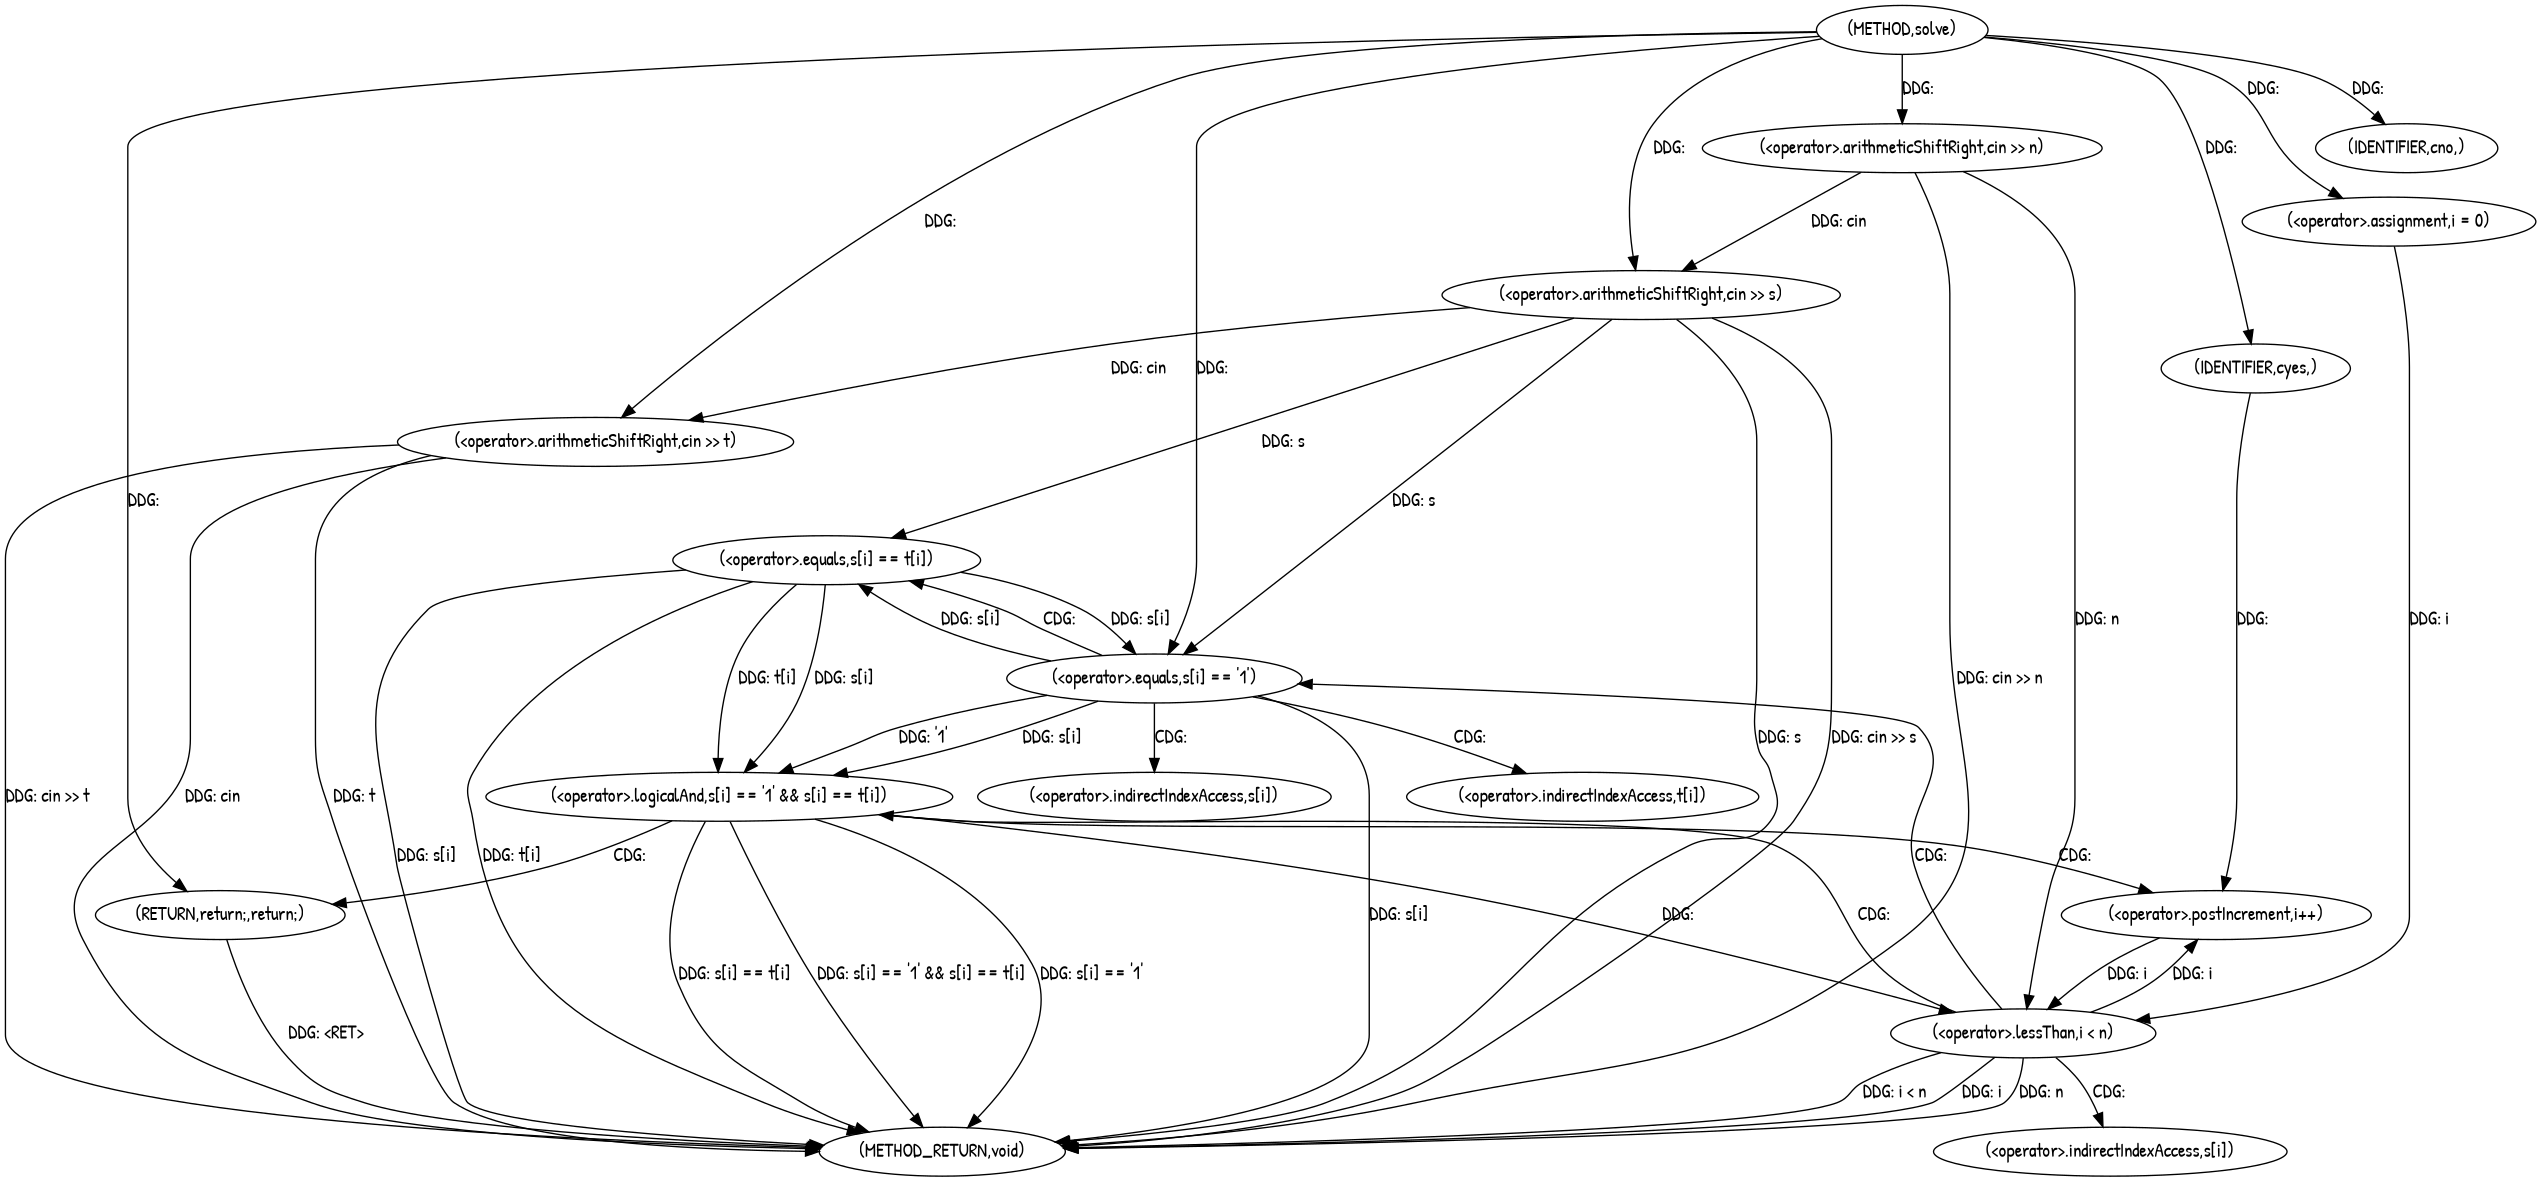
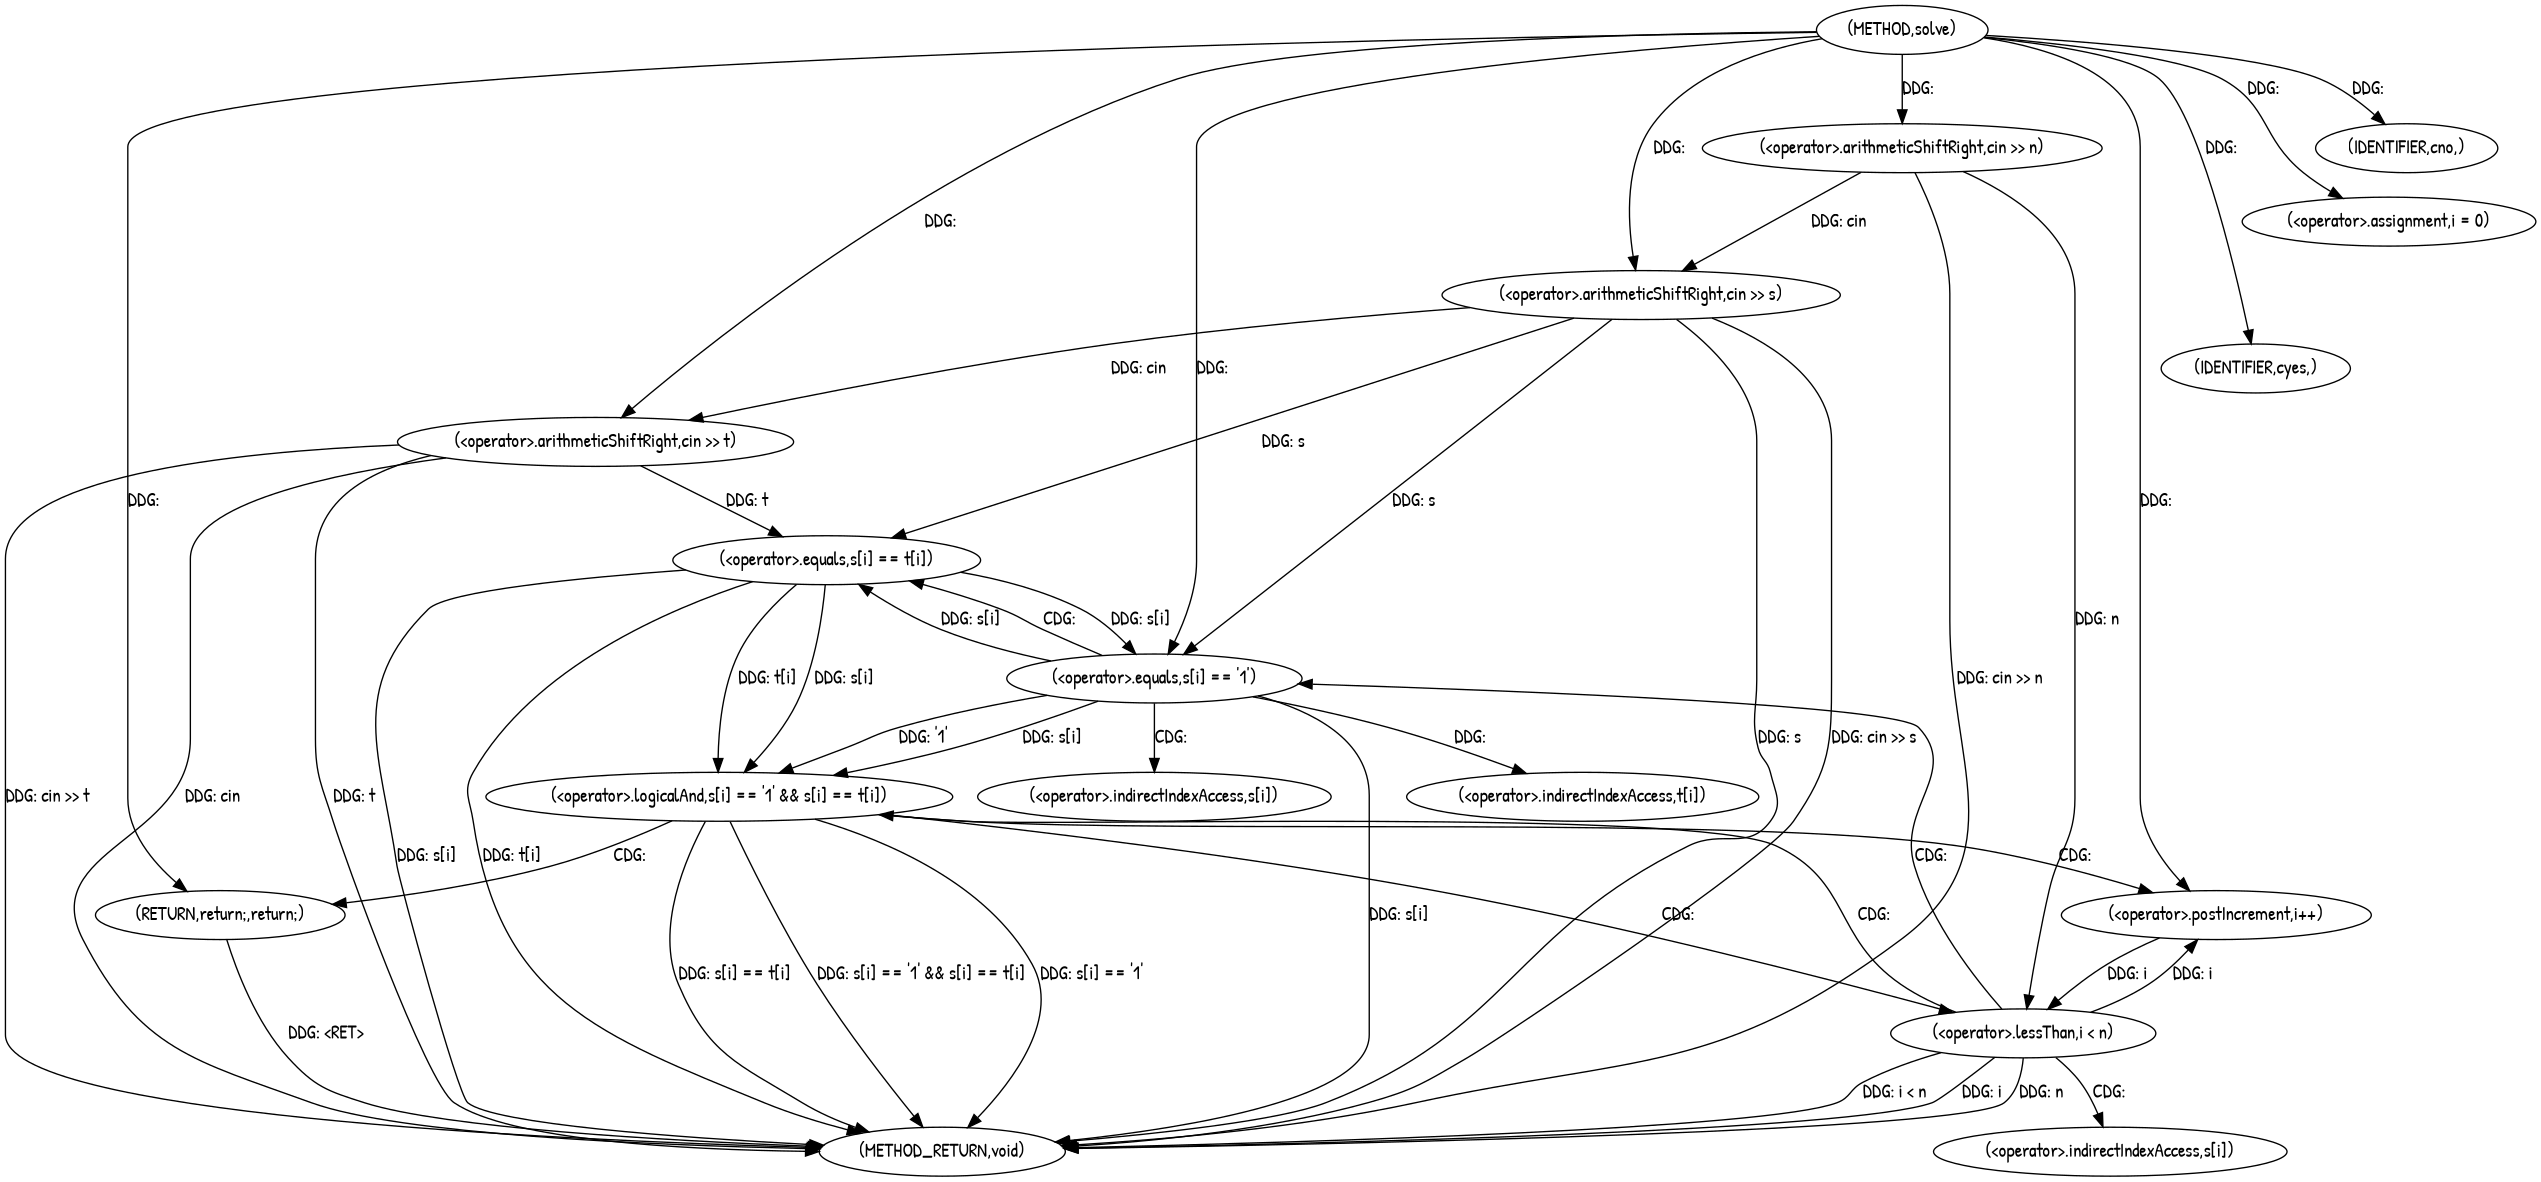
none -> (705, 498)
(2237, 635) -> (2140, 416)
(2409, 727) -> none
(1473, 738) -> (1473, 738)
(1681, 915) -> (1681, 915)
